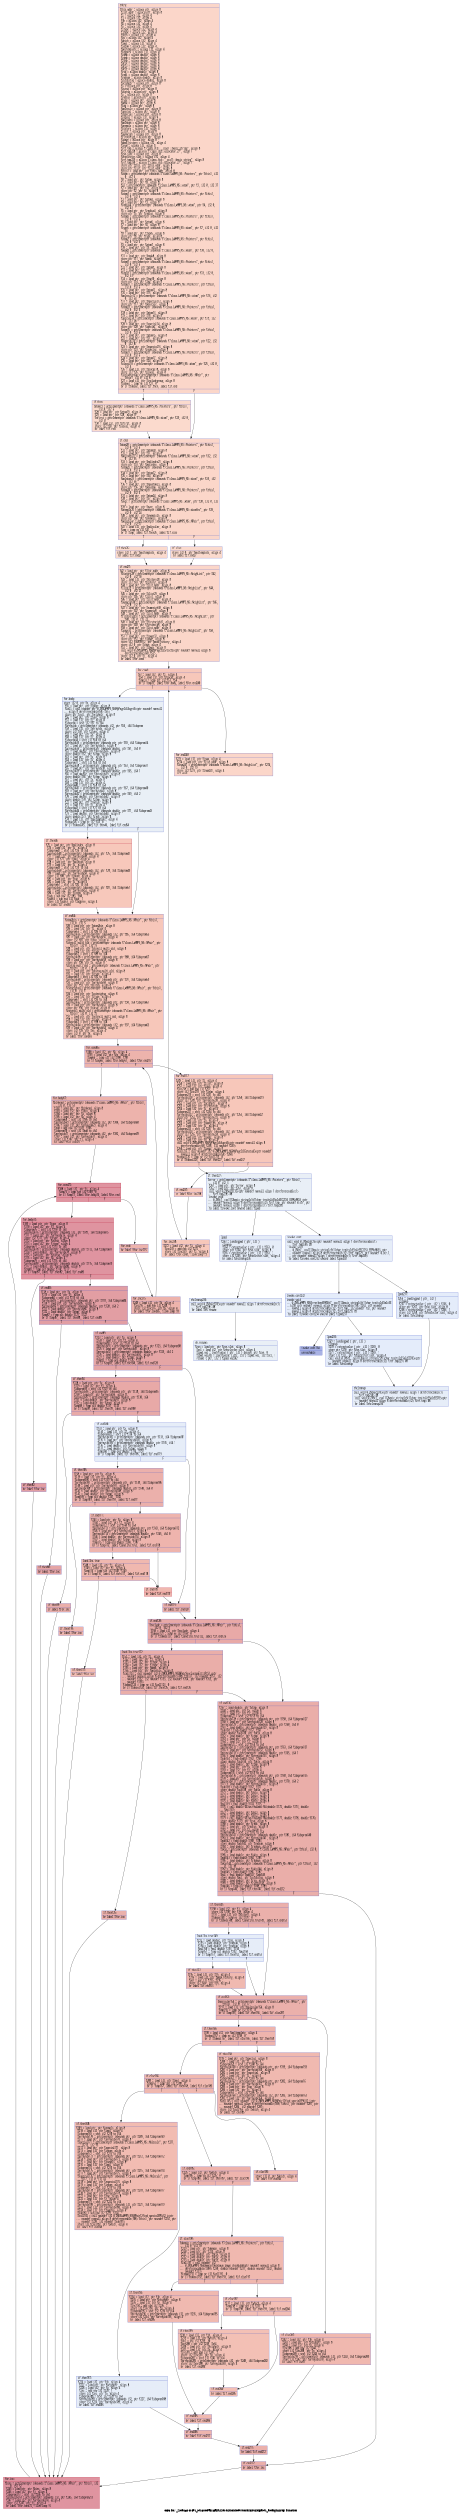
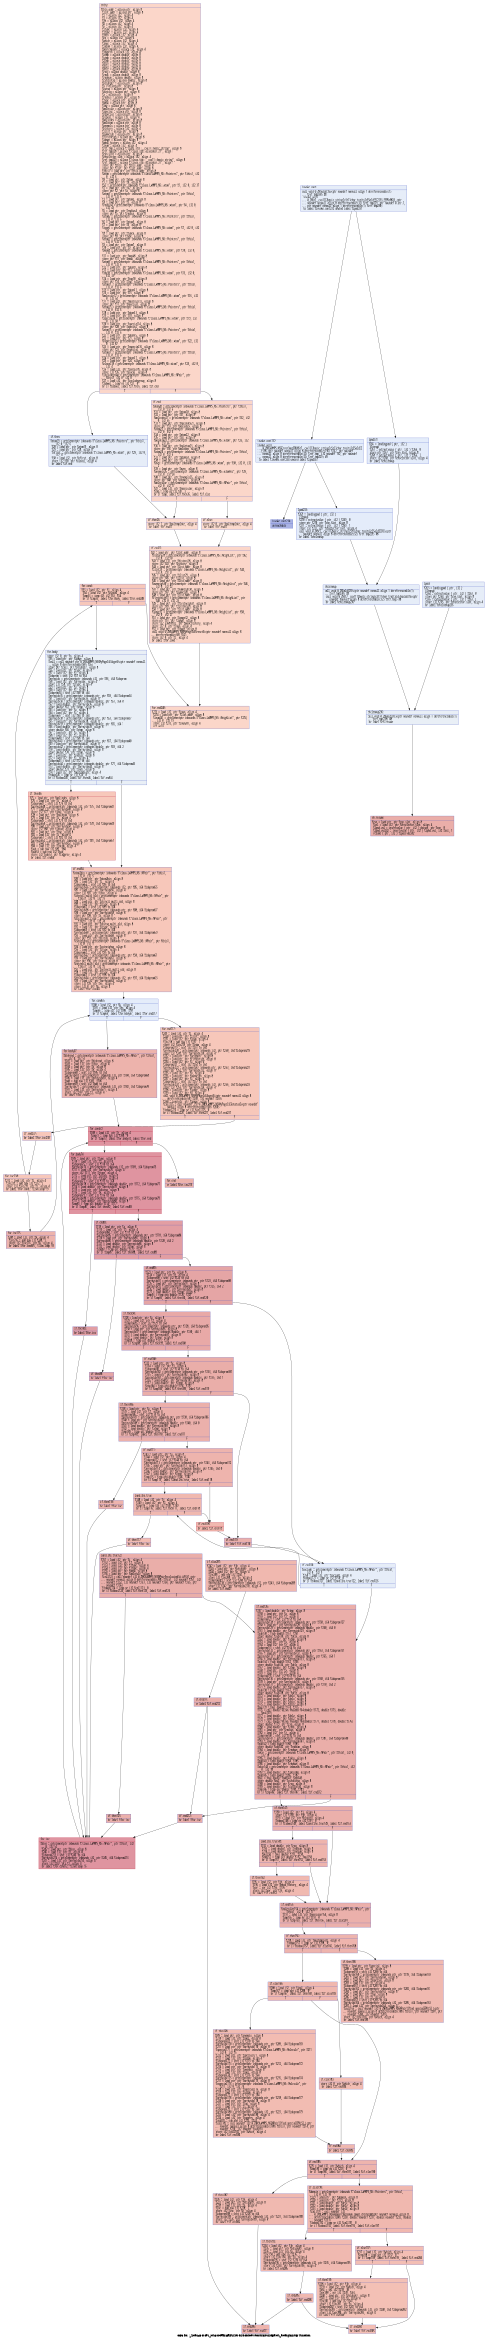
(141, 416) -> (98, 451)
(148, 434) -> (140, 492)
none -> (392, 657)
(169, 664) -> (200, 674)
(119, 1057) -> (124, 1010)
(259, 1192) -> none
(144, 1274) -> (29, 1211)
(235, 1351) -> (412, 826)
(140, 1442) -> (188, 1377)
(58, 1608) -> none
(195, 1631) -> (348, 1576)
(172, 1646) -> (250, 1548)
(229, 1948) -> (293, 1853)
none -> (341, 2149)
(325, 2169) -> none
(122, 2392) -> (258, 2209)
(212, 2405) -> (321, 2321)
(225, 2442) -> (208, 2022)
